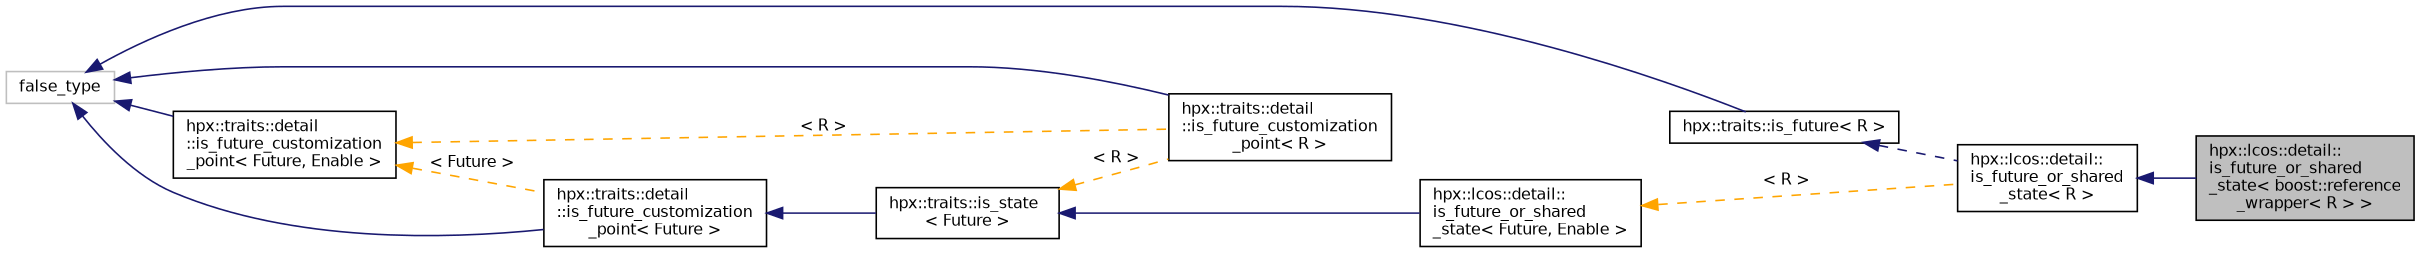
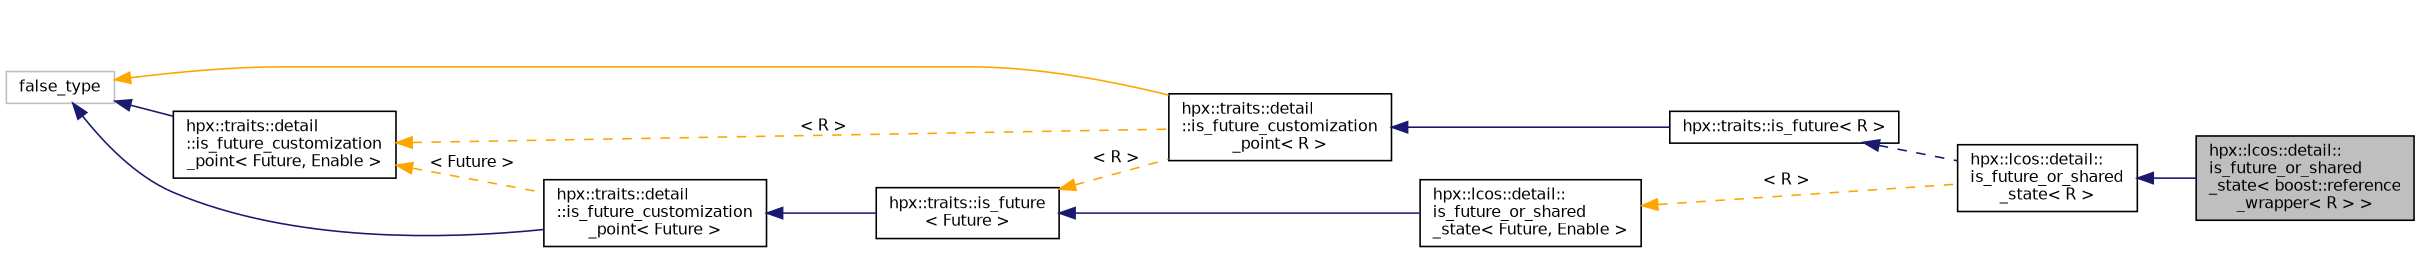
(925, 6) -> (1539, 127)
(651, 67) -> (651, 67)
(968, 213) -> (968, 213)
